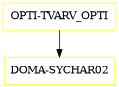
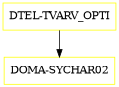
(59, 17) -> (59, 17)
